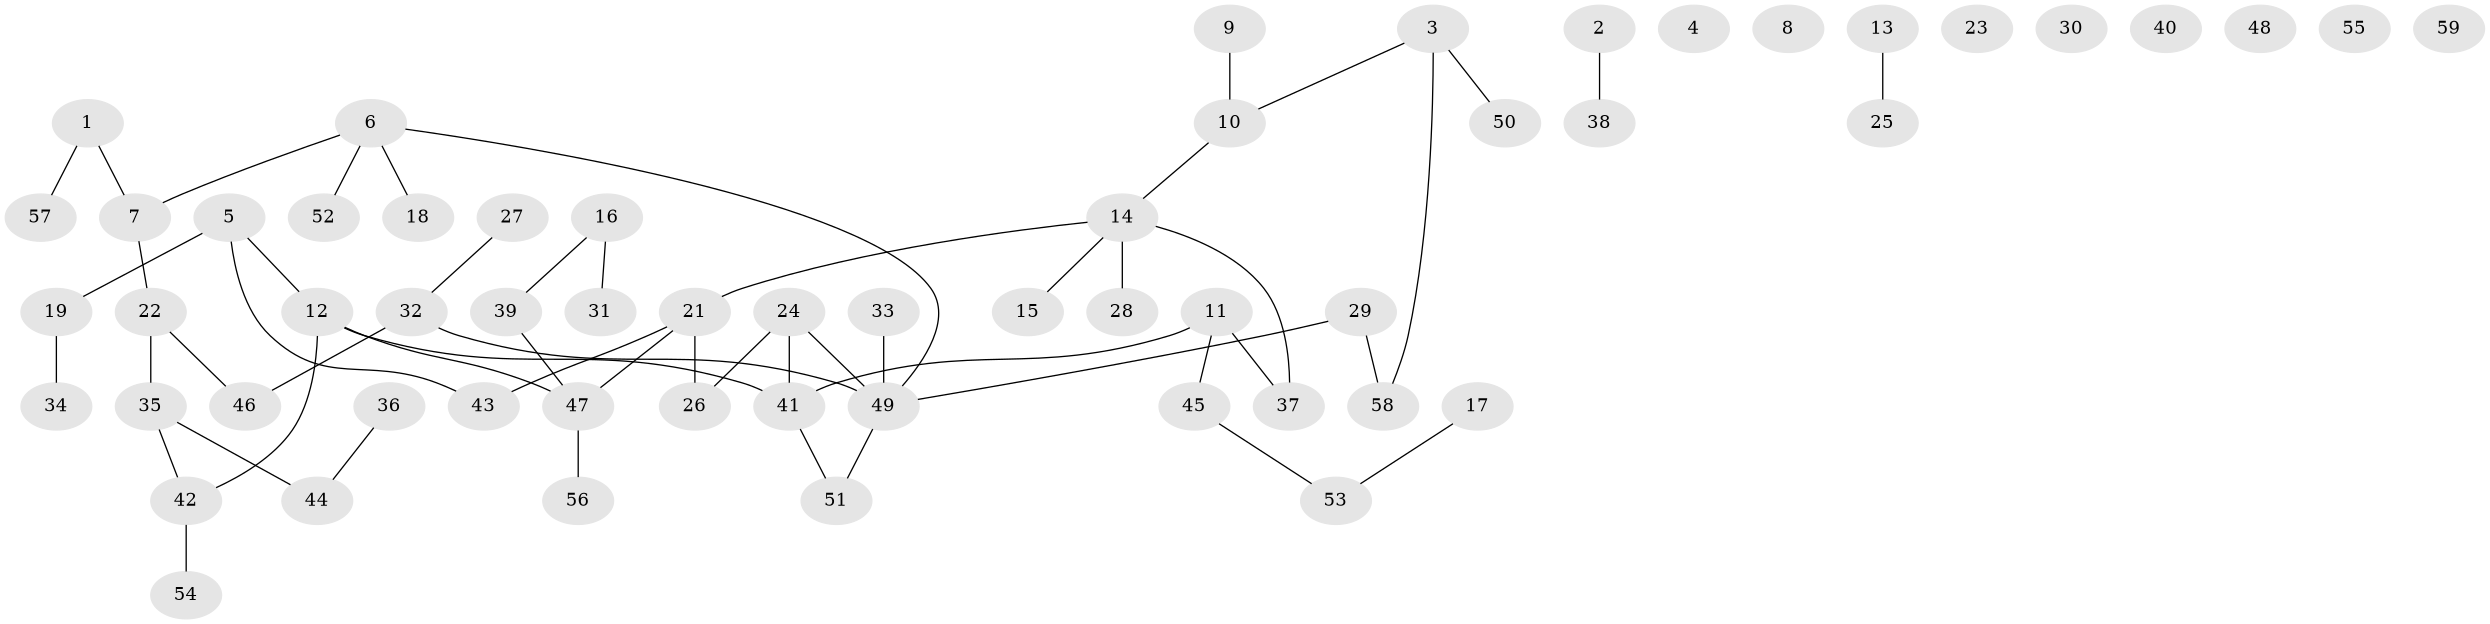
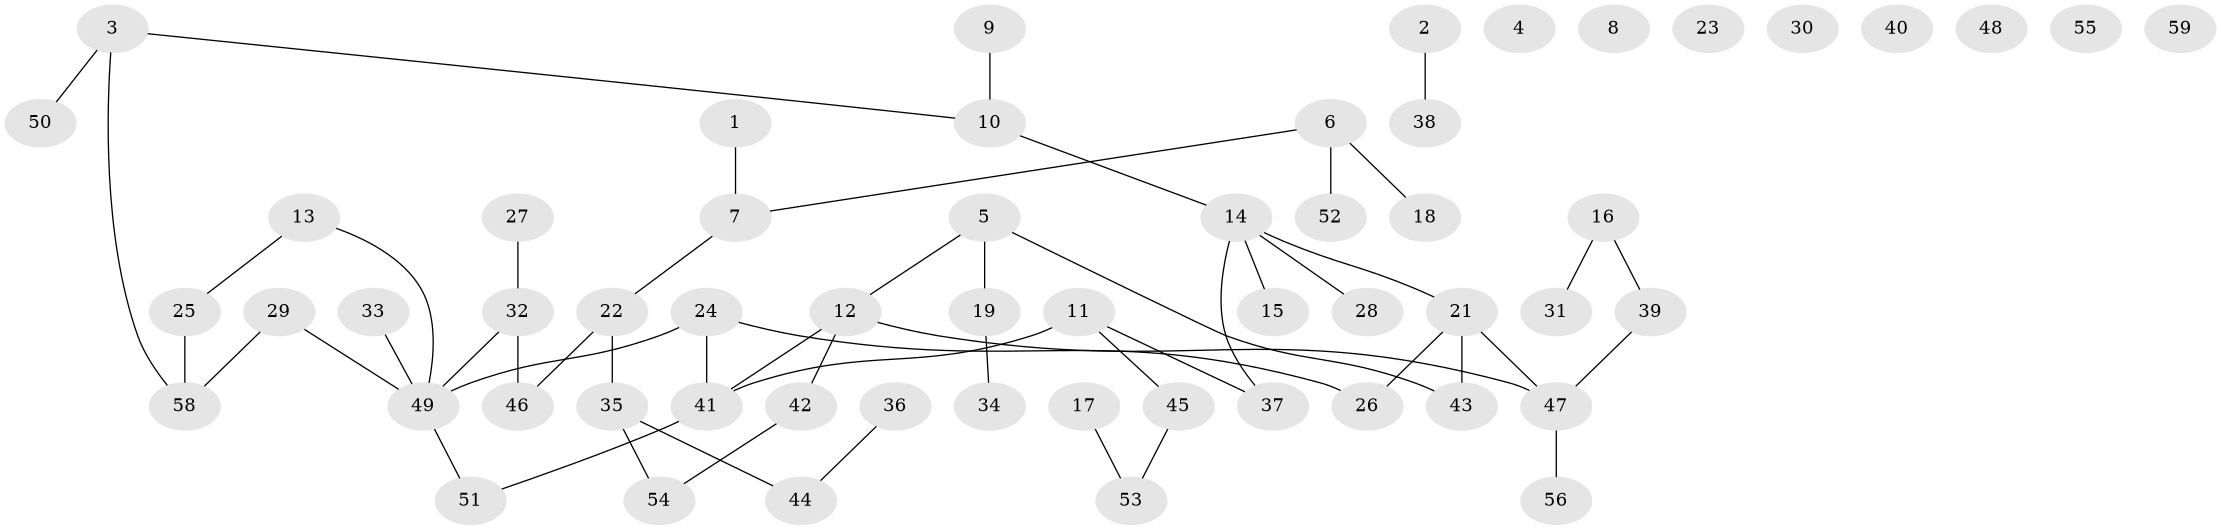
(732, 194) -> (418, 285)
(41, 218) -> none
none -> (185, 359)
(168, 453) -> (636, 454)
